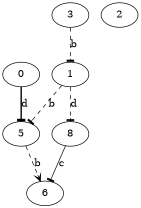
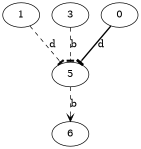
(120, 15) -> none
(70, 43) -> (70, 43)
(52, 104) -> (53, 45)
(70, 134) -> none
